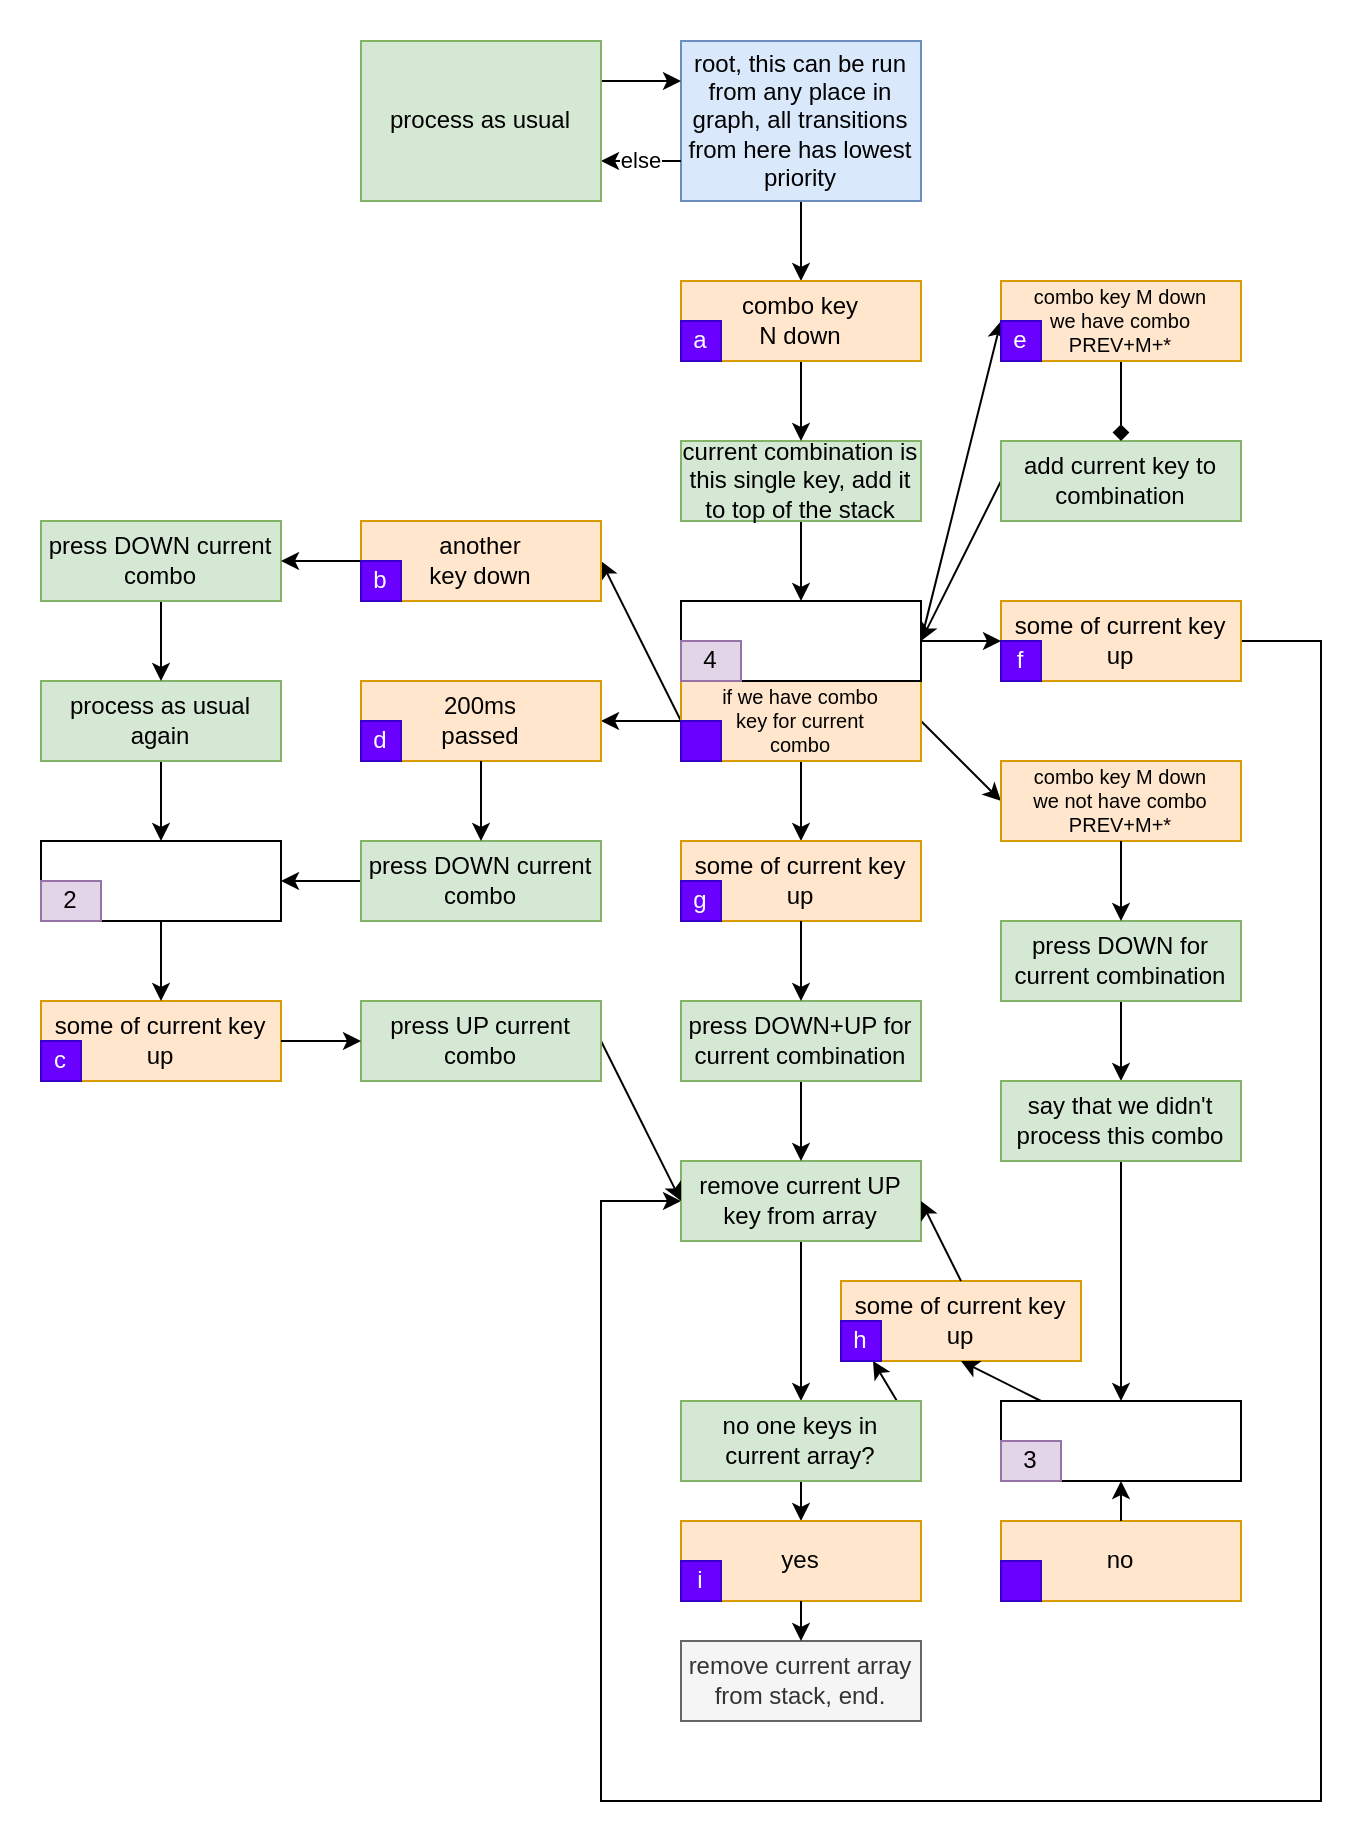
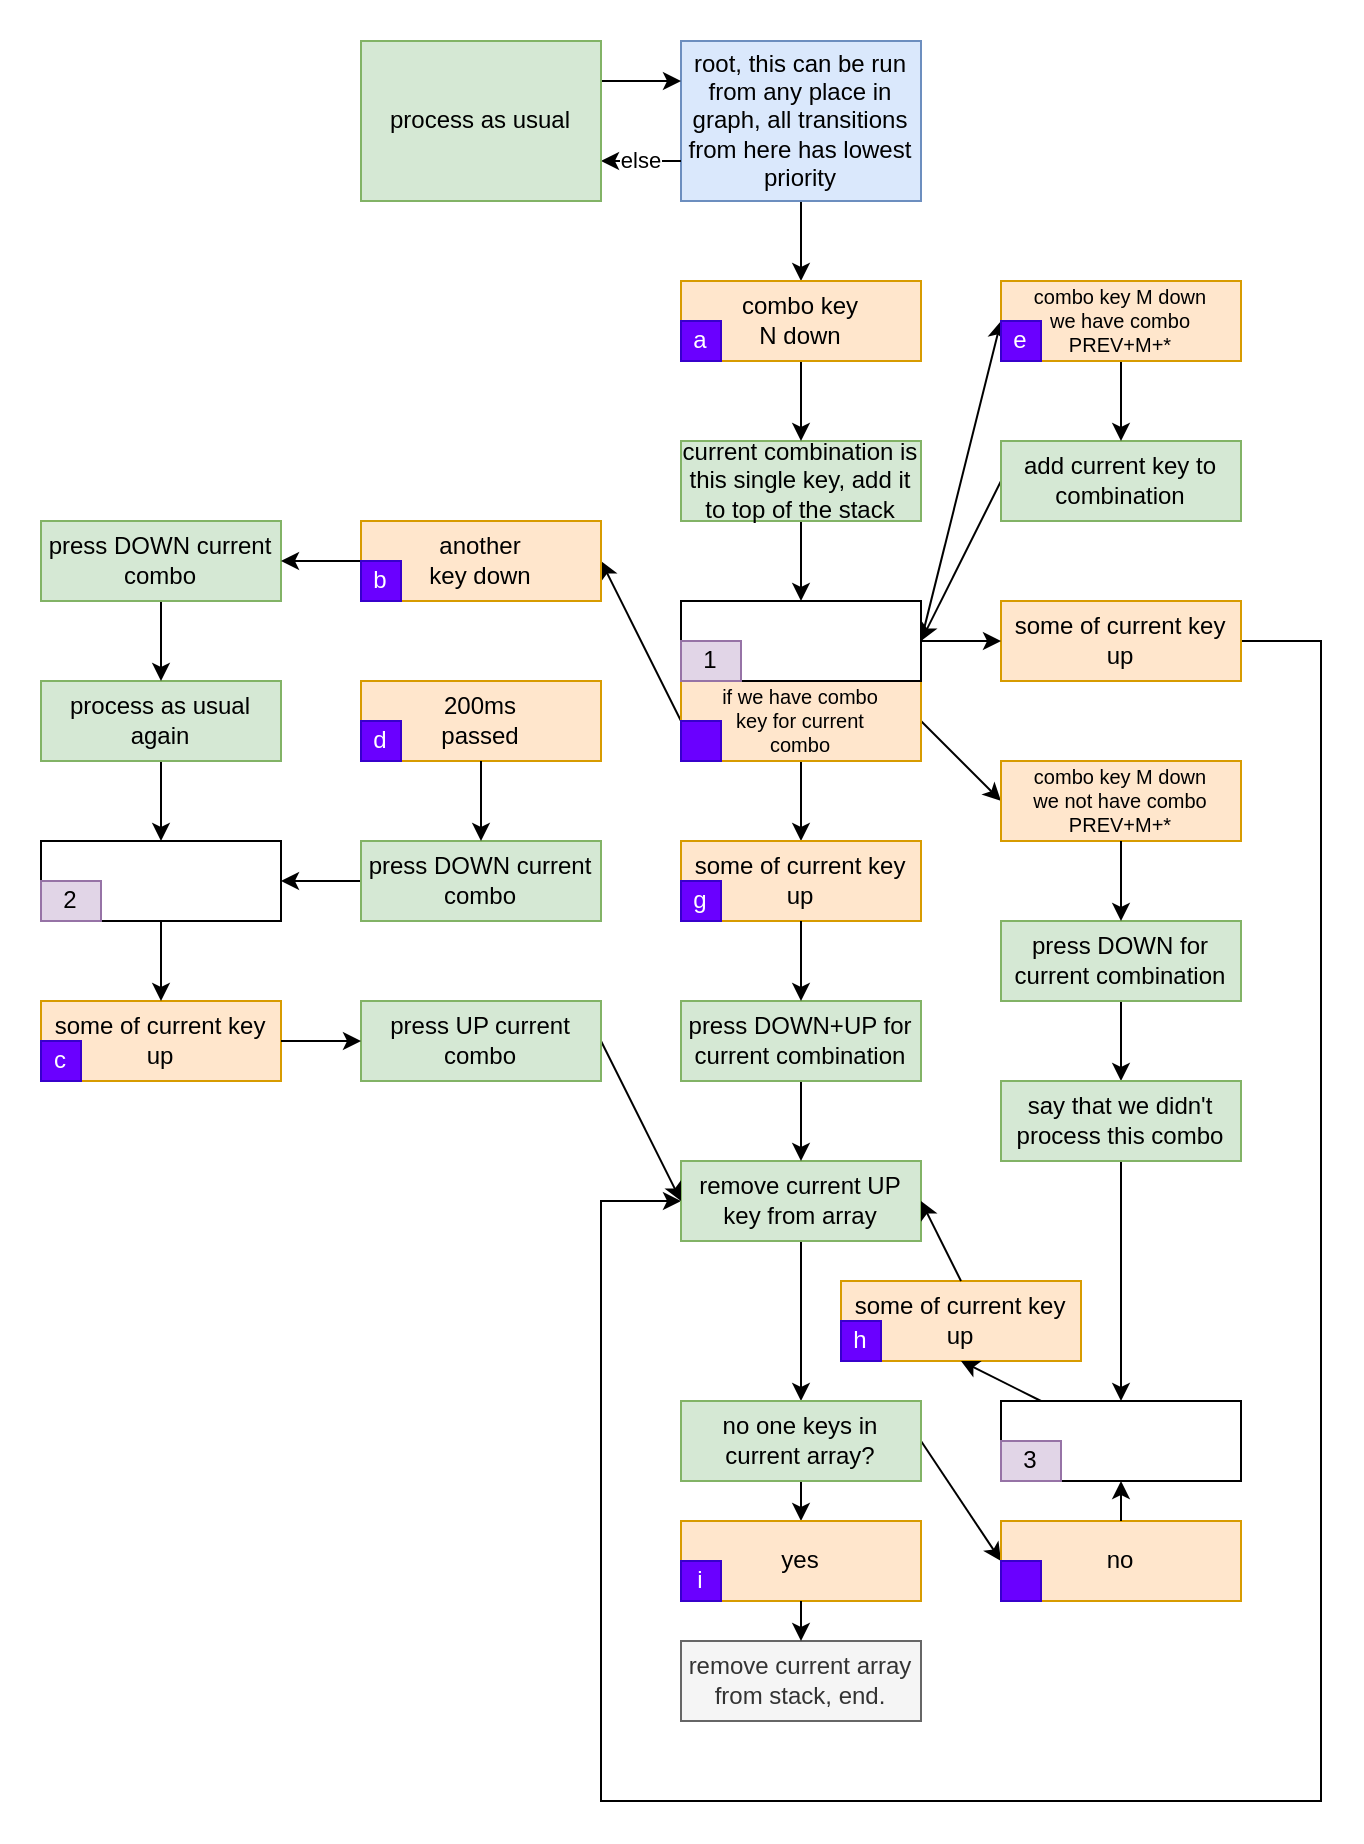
(1121, 425) -> (1121, 426)
(711, 661) -> (711, 661)
(1021, 661) -> none
(648, 721) -> none
(888, 1387) -> (957, 1495)
